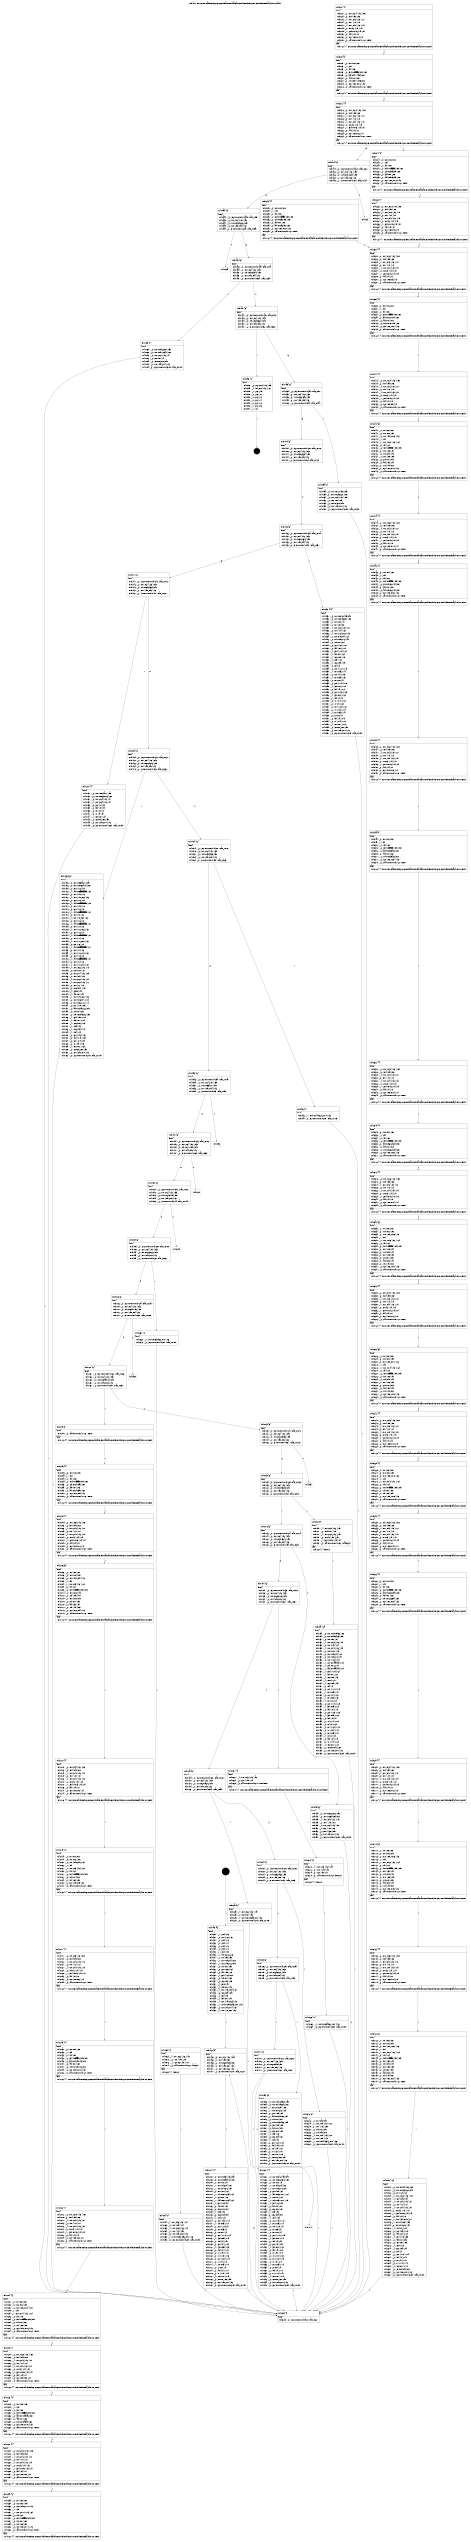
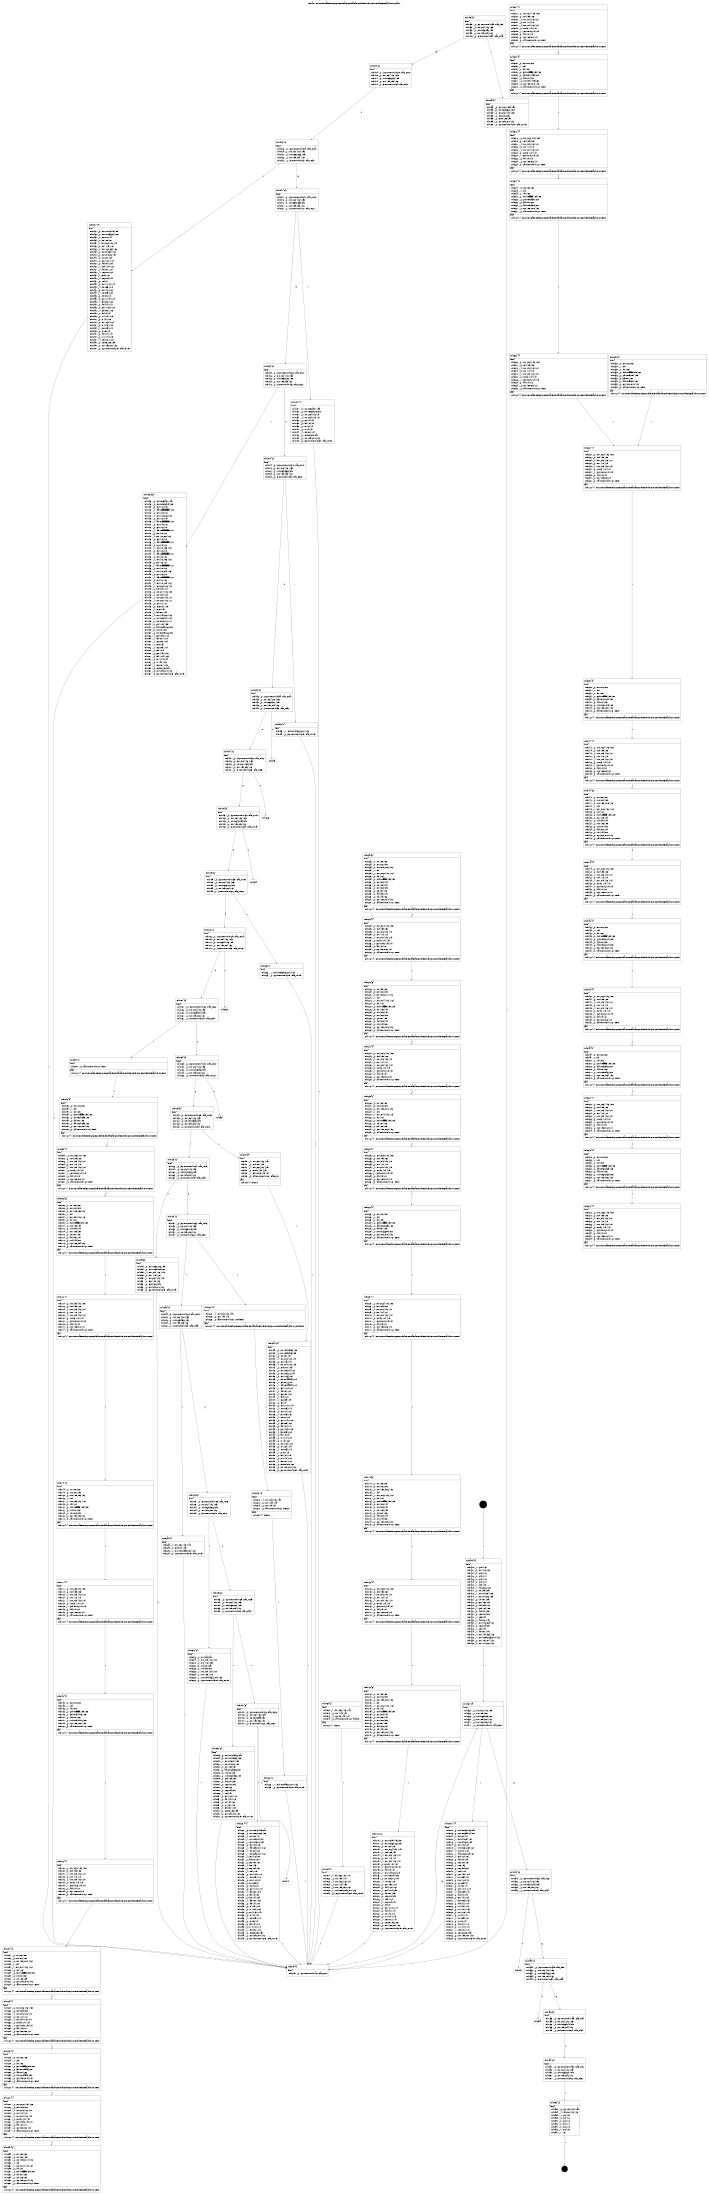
(362, 153) -> (506, 1795)
(162, 355) -> none
(279, 356) -> none
(418, 1217) -> none
